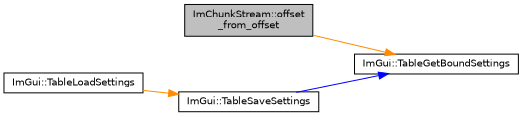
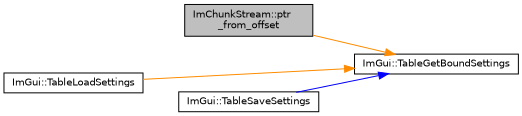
(249, 20) -> (249, 20)
(156, 92) -> (244, 74)
